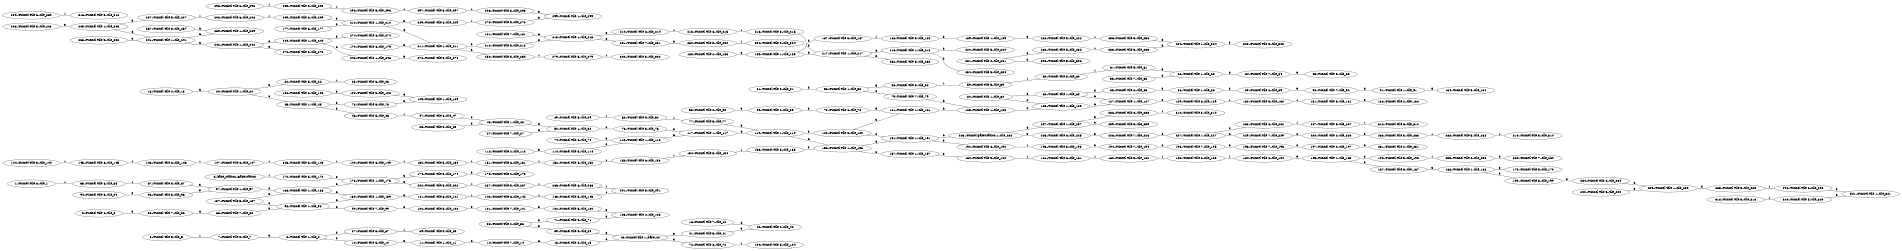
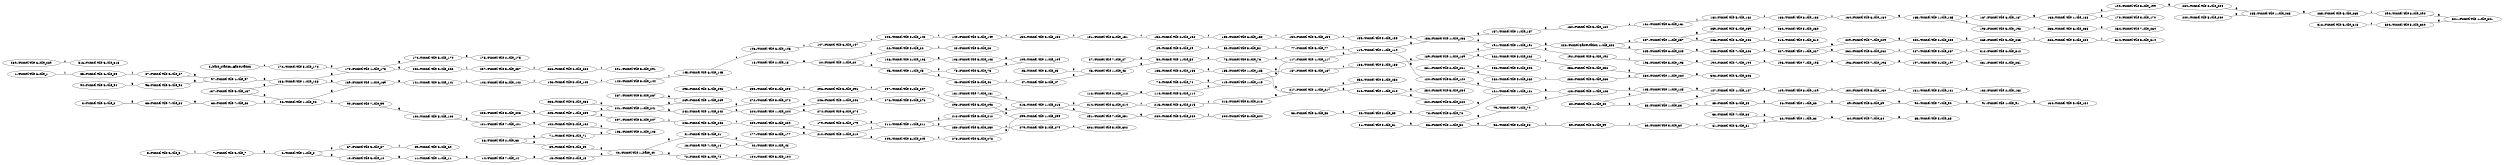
none -> (1798, 29)
(404, 30) -> (871, 128)
(876, 136) -> (1478, 51)
(607, 194) -> (602, 82)
